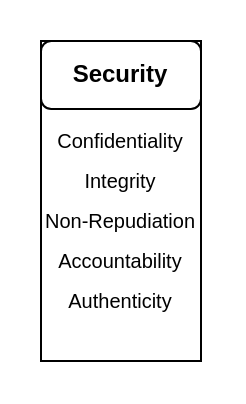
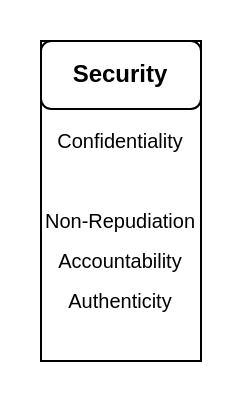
(121, 181) -> none
